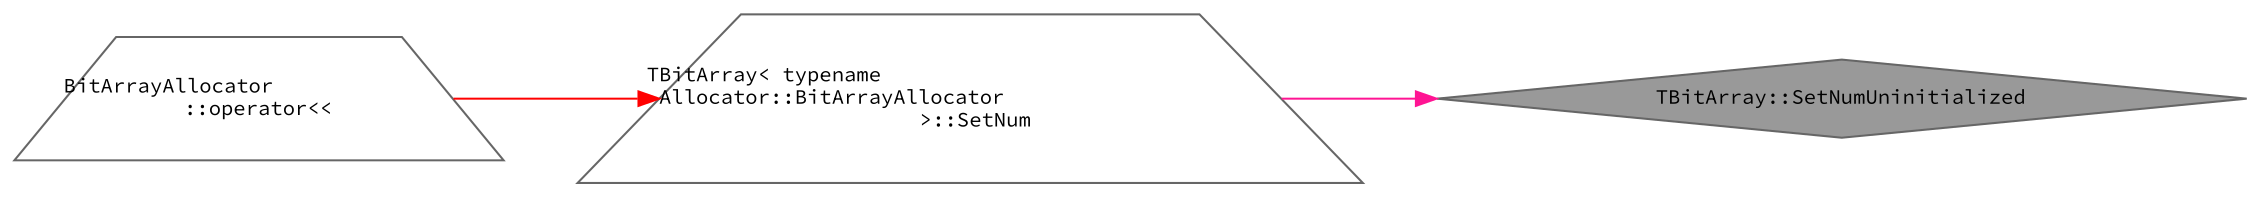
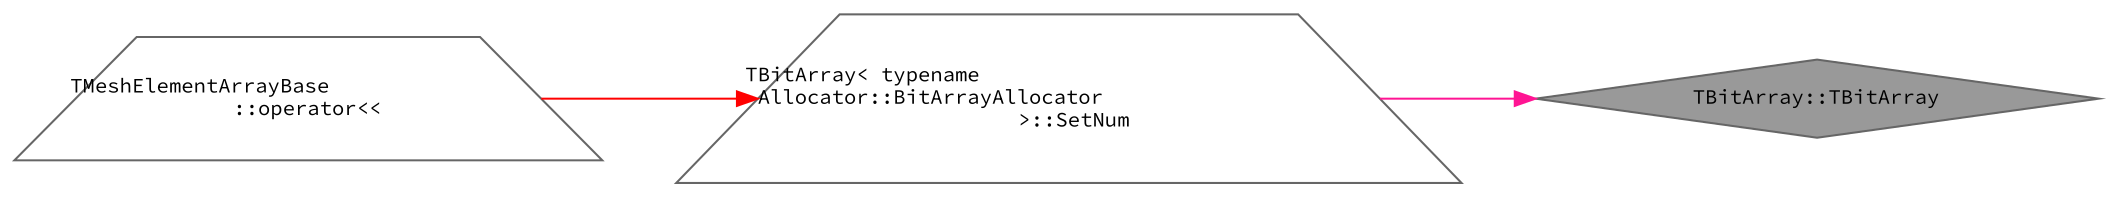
(259, 99) -> (308, 99)
(1842, 99) -> (1817, 99)
